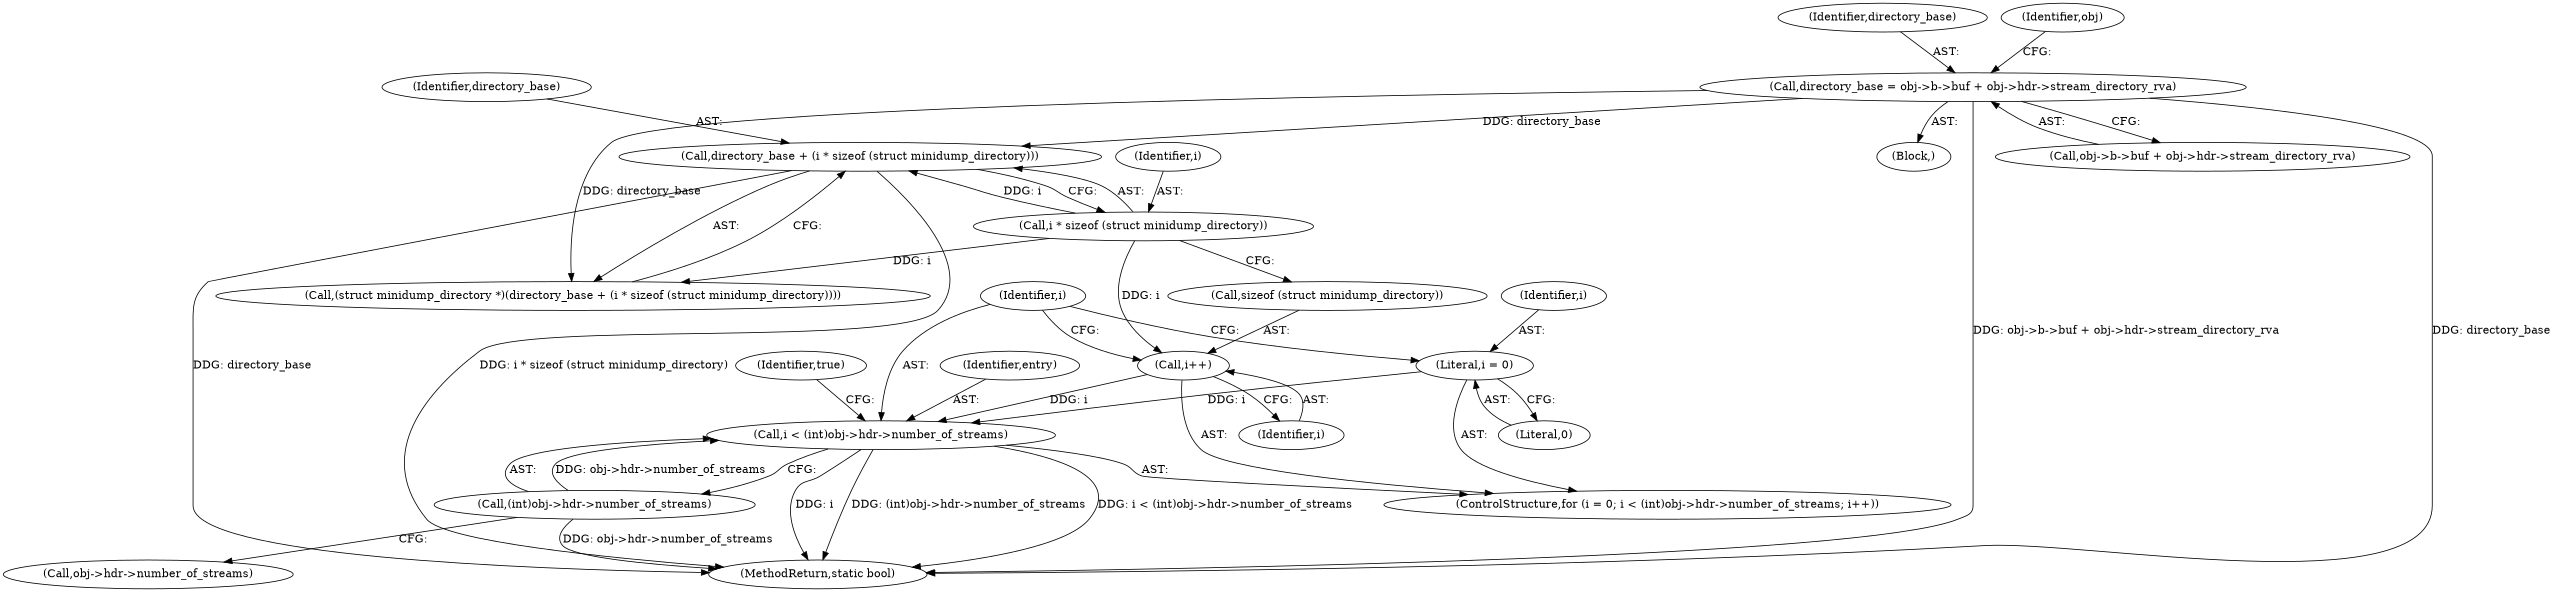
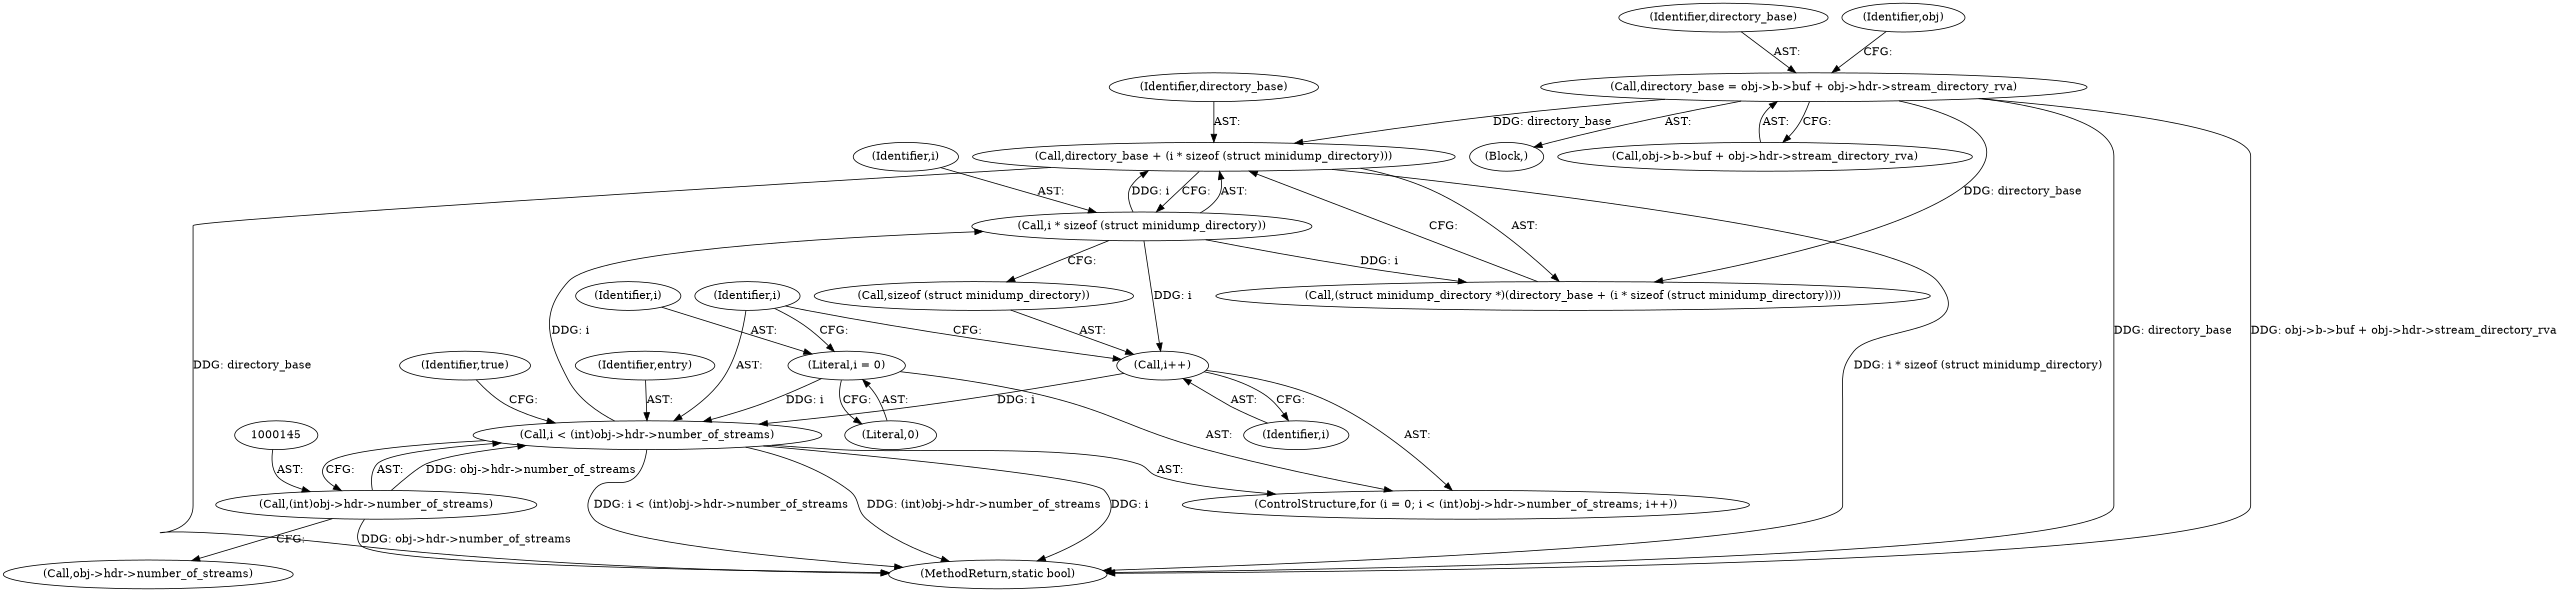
none -> (685, 252)
none -> (276, 435)
